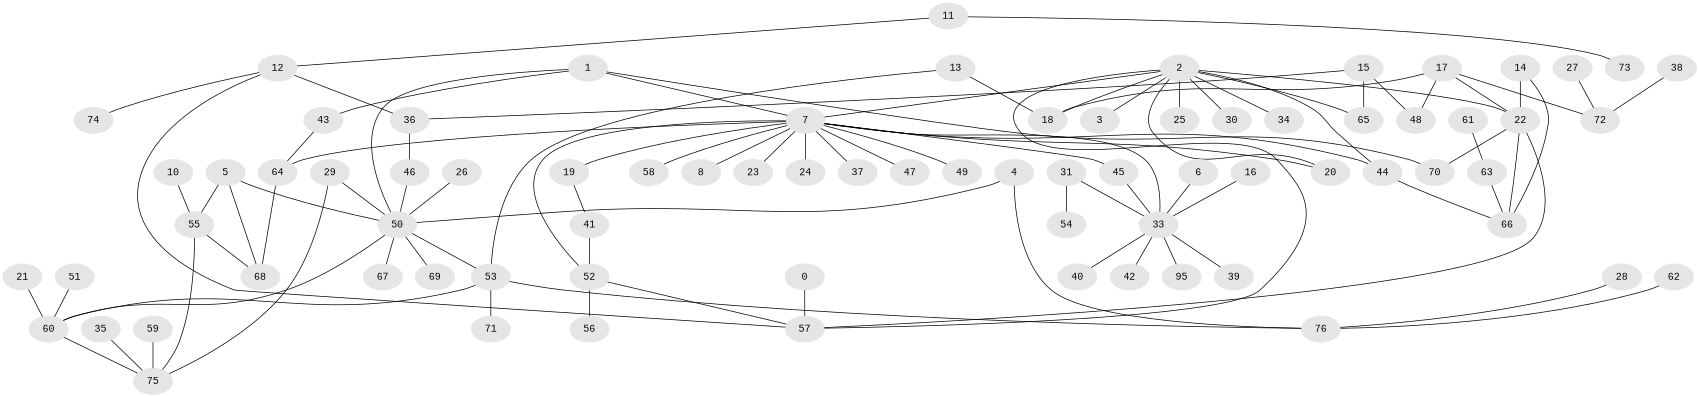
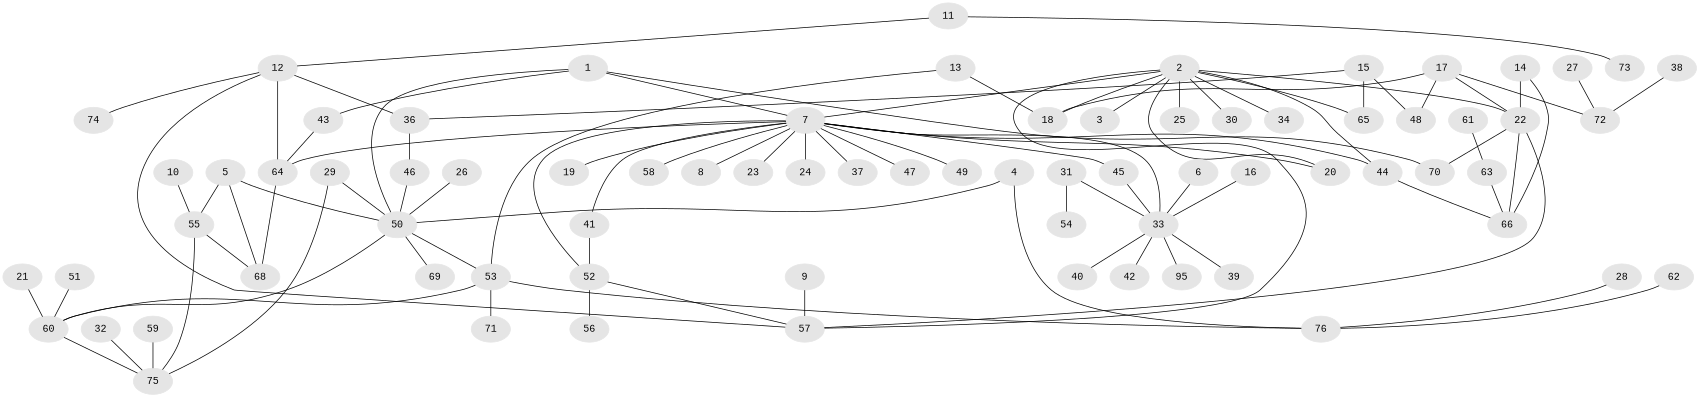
none -> (278, 120)
(579, 199) -> (629, 156)
(383, 277) -> none
(805, 277) -> (805, 277)
(101, 329) -> (101, 329)
